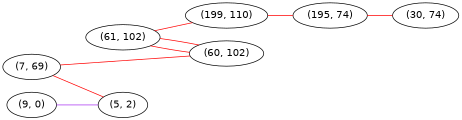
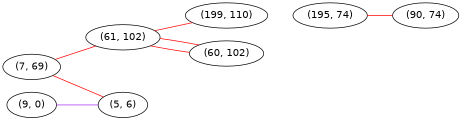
(280, 15) -> none
(426, 15) -> (426, 15)
(125, 60) -> (75, 53)
(123, 105) -> (123, 105)
